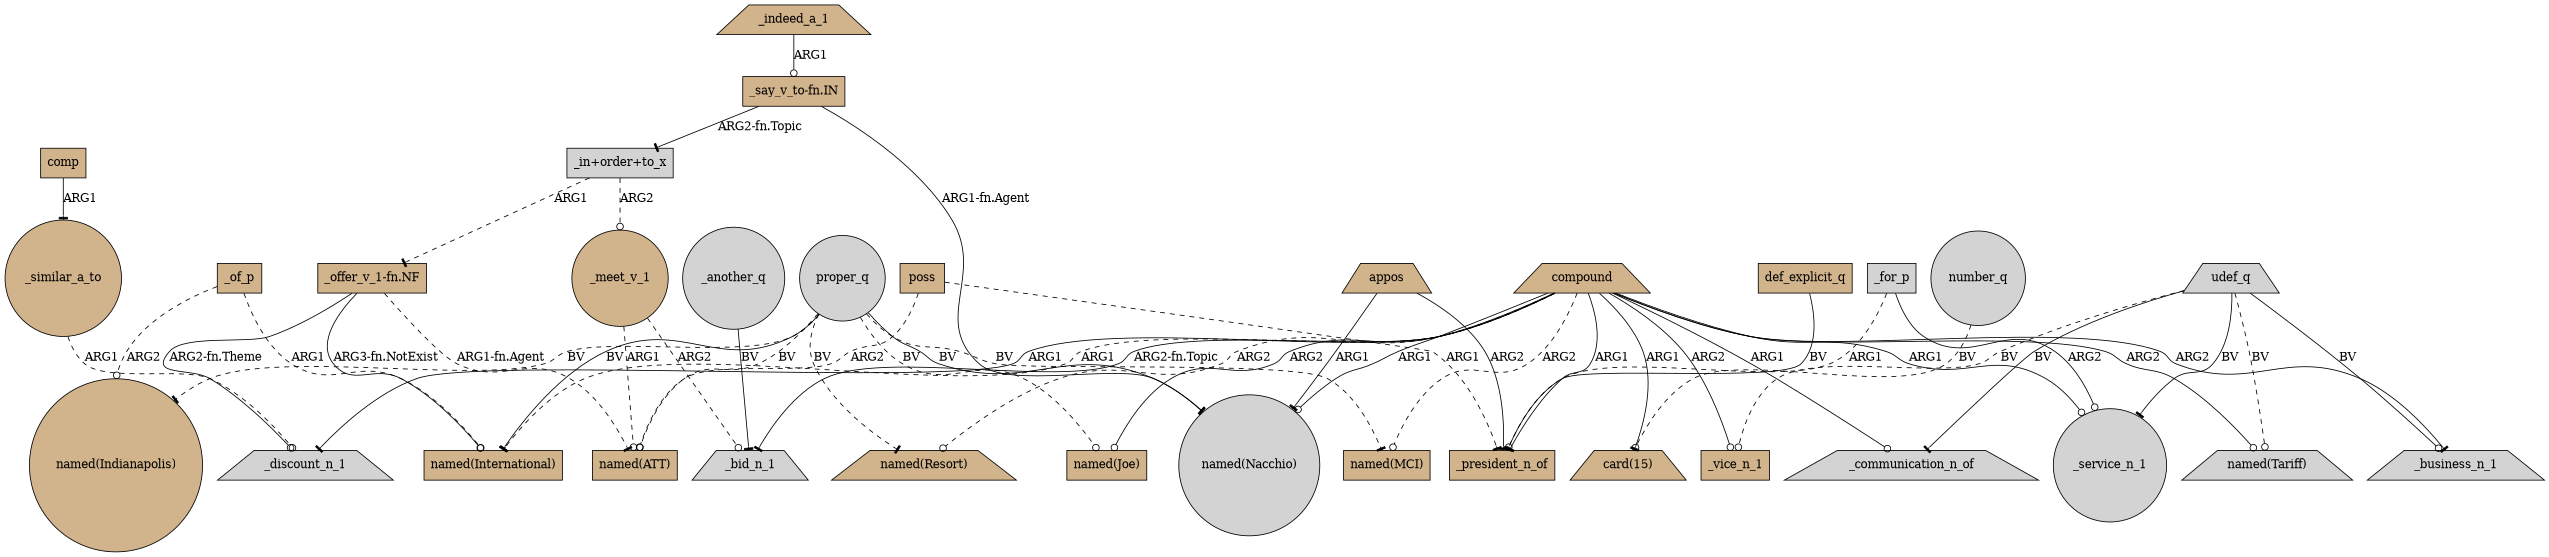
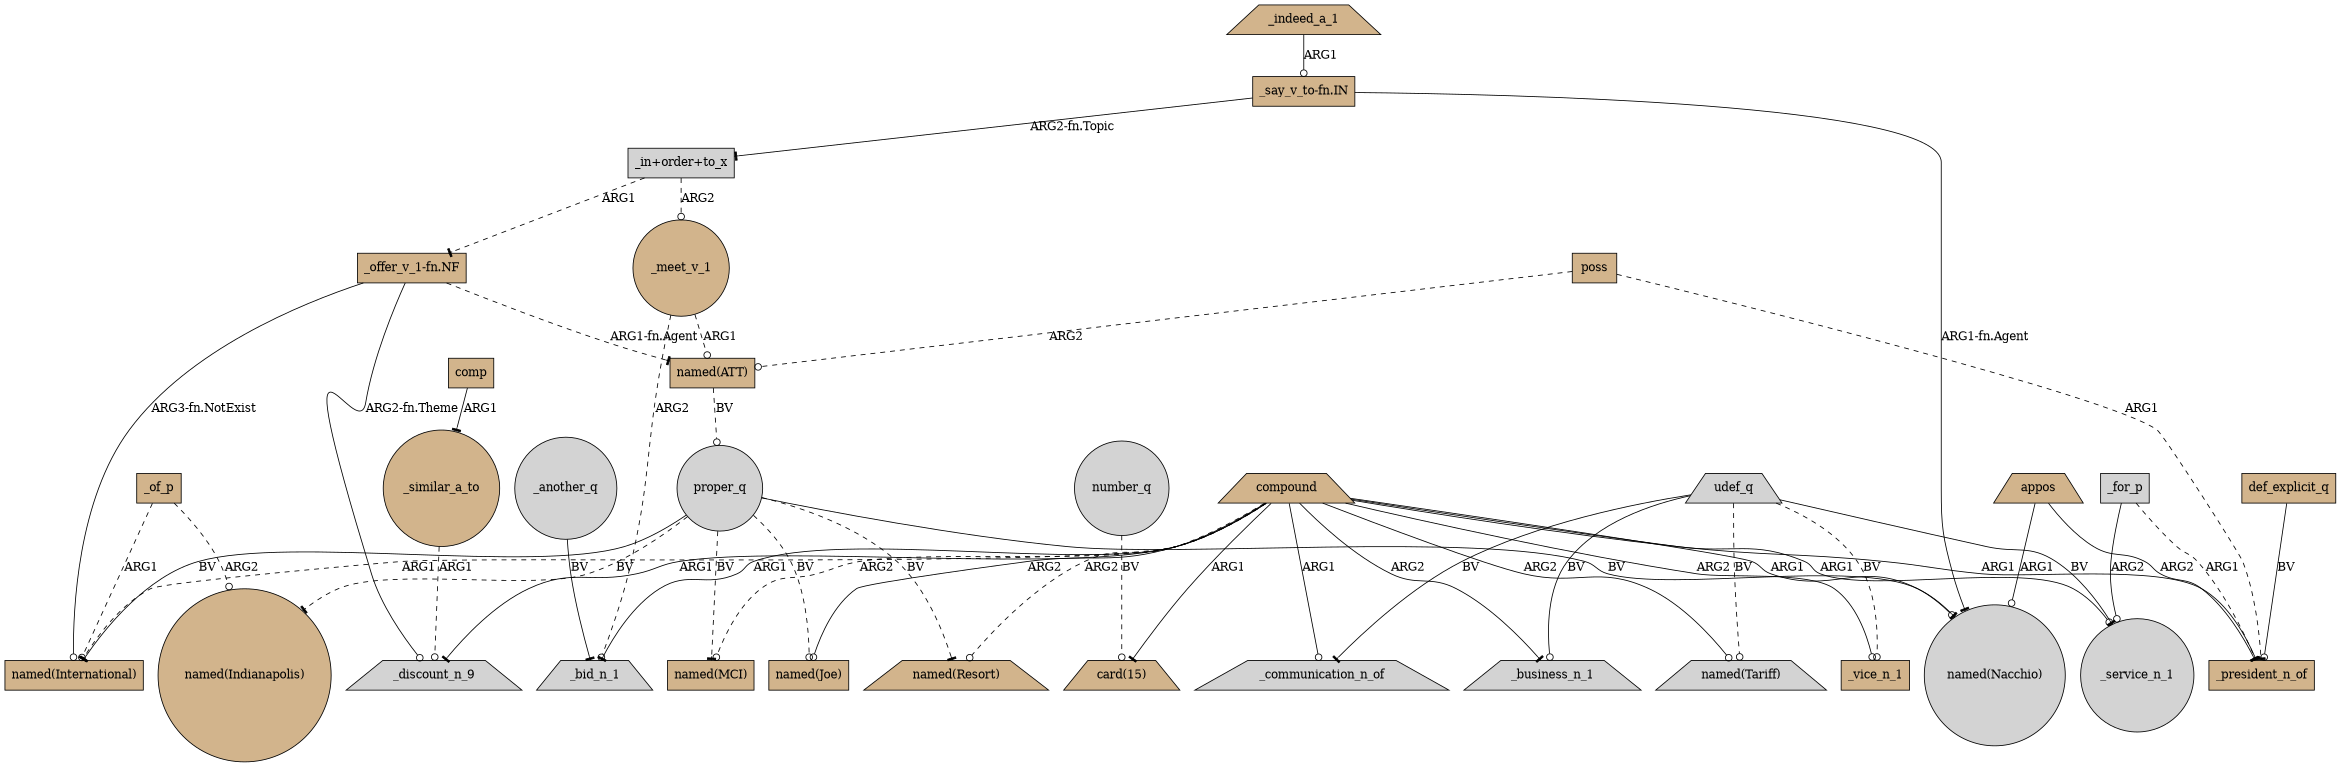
(1337, 350) -> (2023, 556)
(1176, 358) -> (770, 568)
(765, 360) -> (715, 413)
(305, 465) -> (434, 675)
